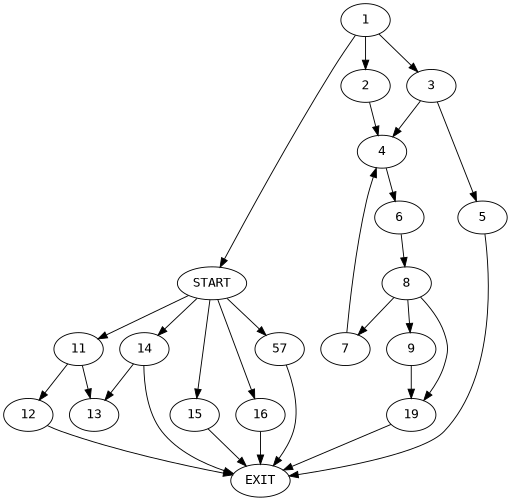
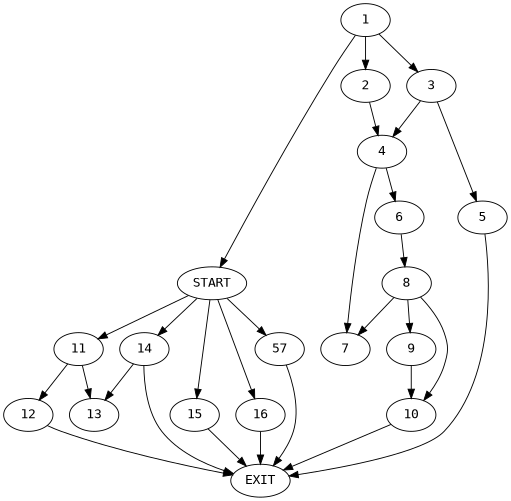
(357, 254) -> (358, 245)
(411, 415) -> (411, 415)
